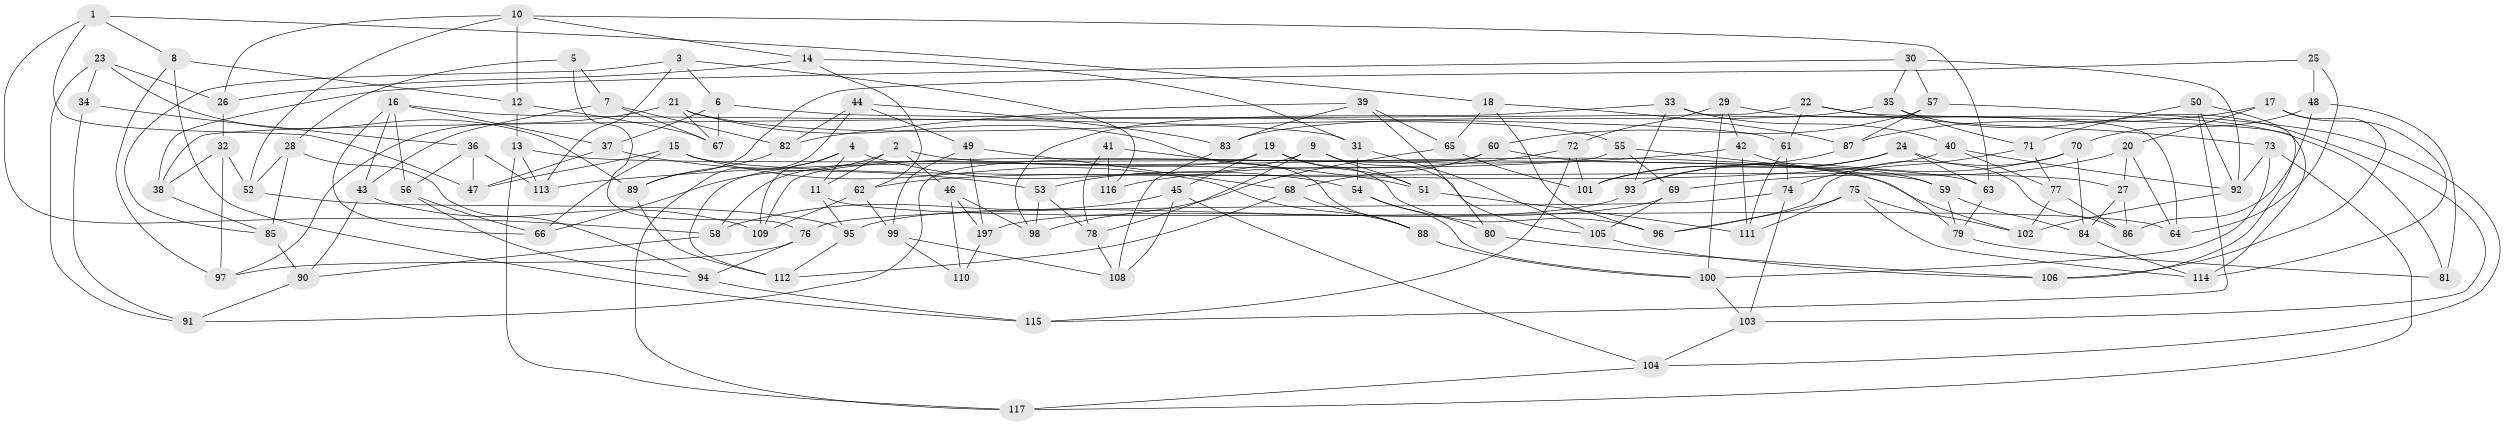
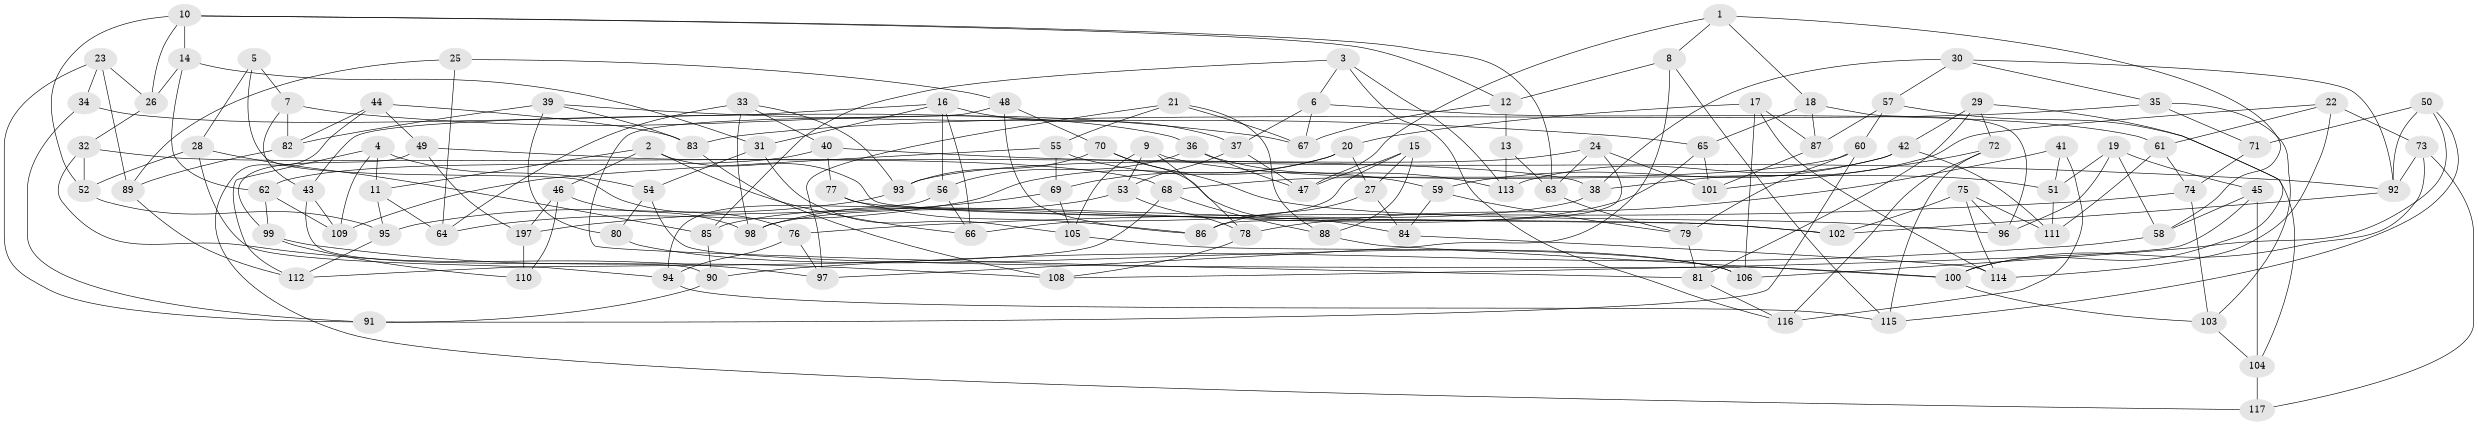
(2044, 171) -> none
none -> (1741, 300)
(657, 383) -> none
